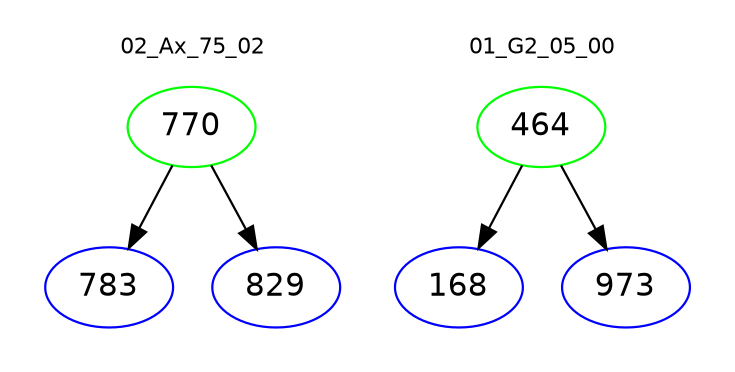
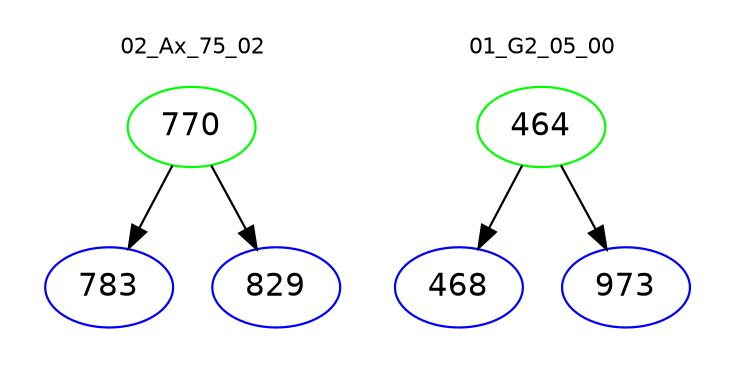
(459, 287) -> (459, 287)
